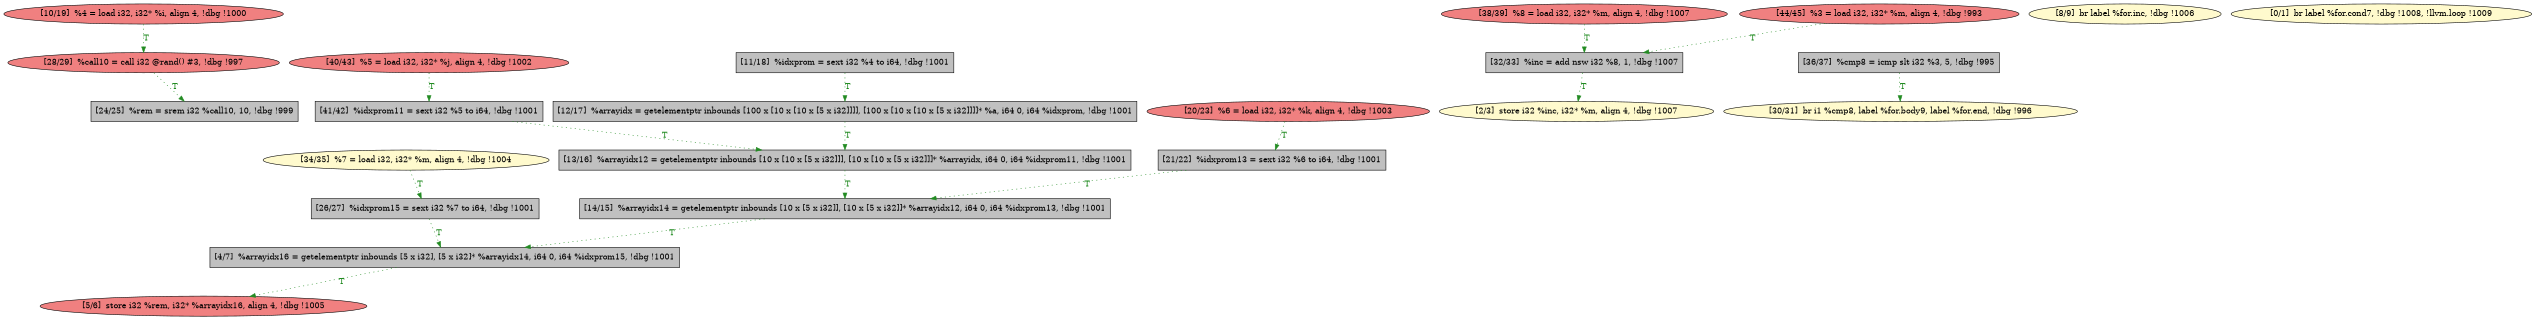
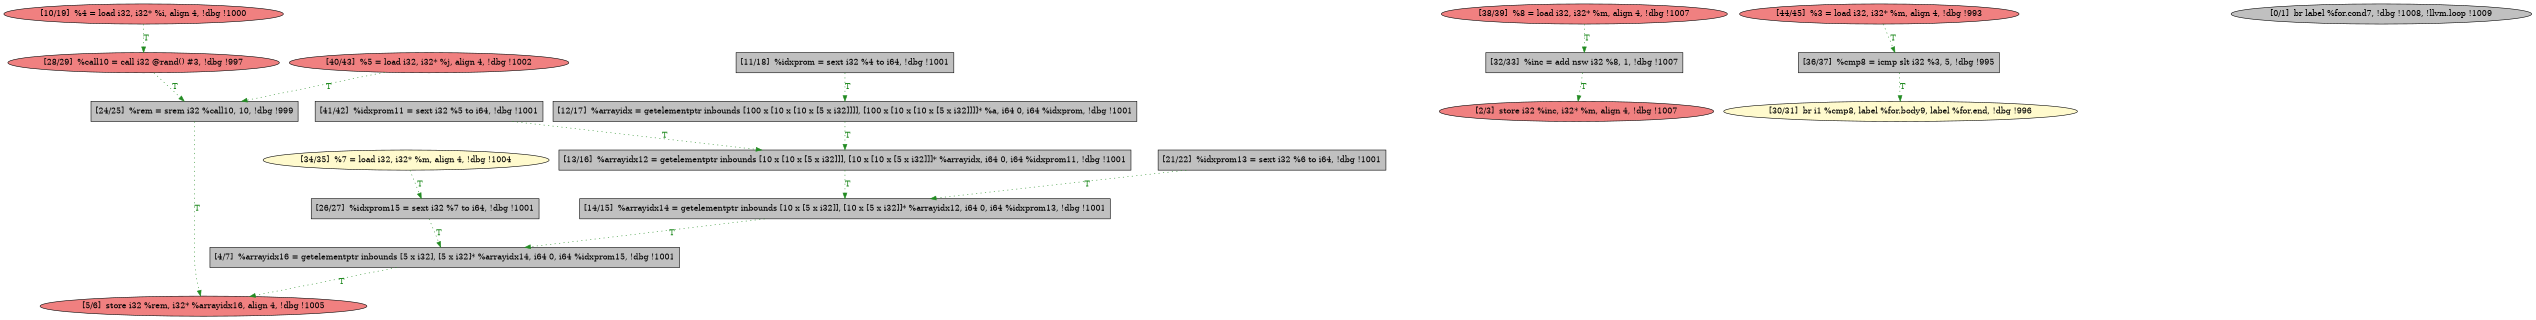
(2125, 14) -> none
(2381, 14) -> (2381, 14)
(1737, 38) -> (1888, 36)
(429, 84) -> (316, 86)
(1288, 111) -> none
(1577, 111) -> (1577, 111)
none -> (195, 206)
